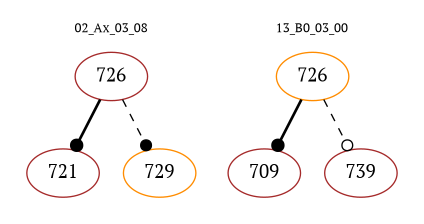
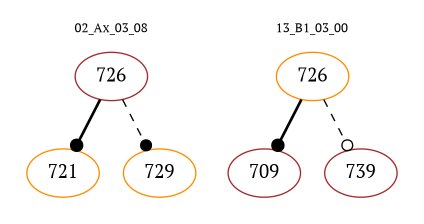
(313, 29) -> (313, 29)
(63, 173) -> (63, 173)
